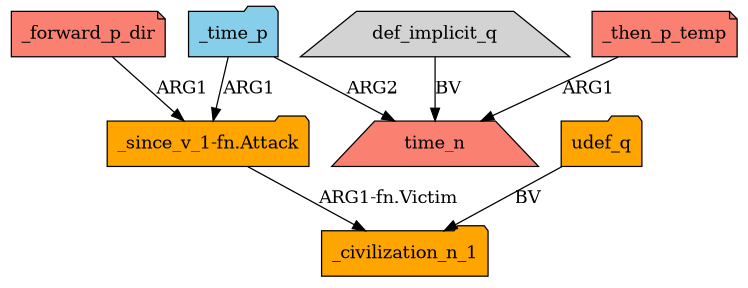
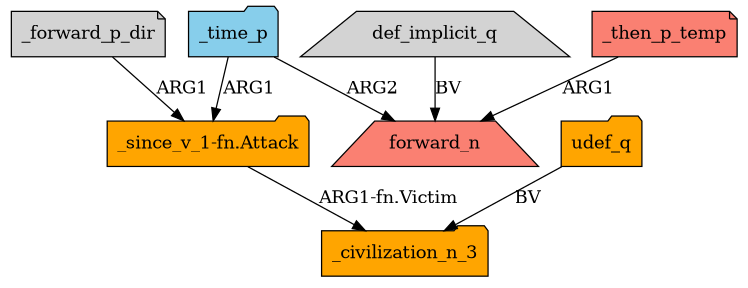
(88, 34) -> (88, 34)
(435, 144) -> (435, 144)
(405, 253) -> (405, 253)
